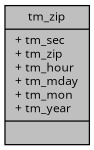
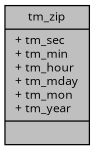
(39, 54) -> (42, 54)
